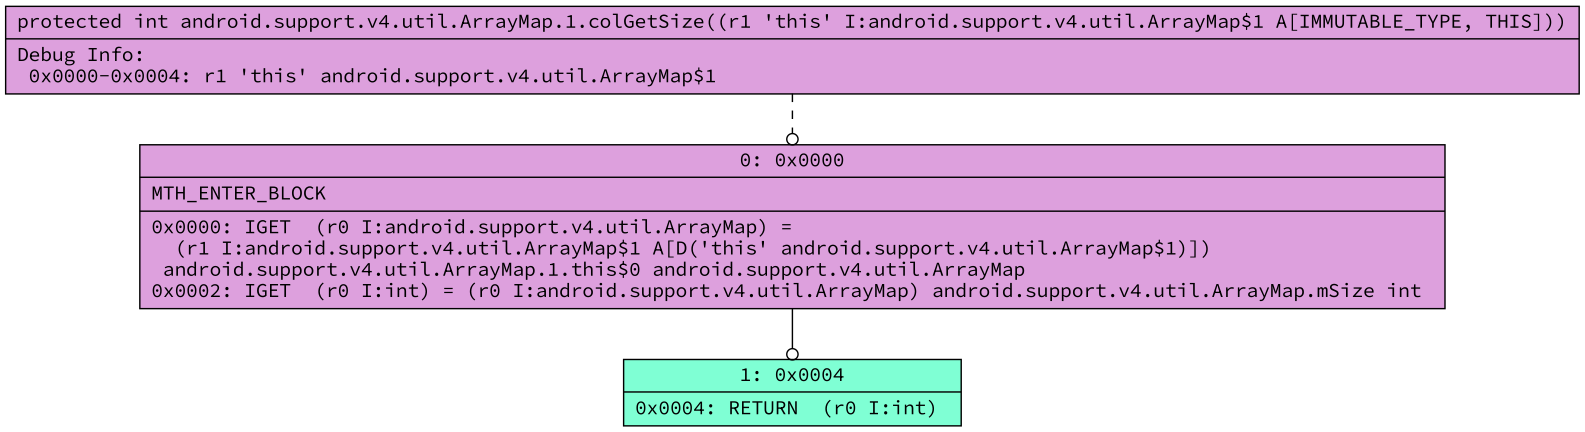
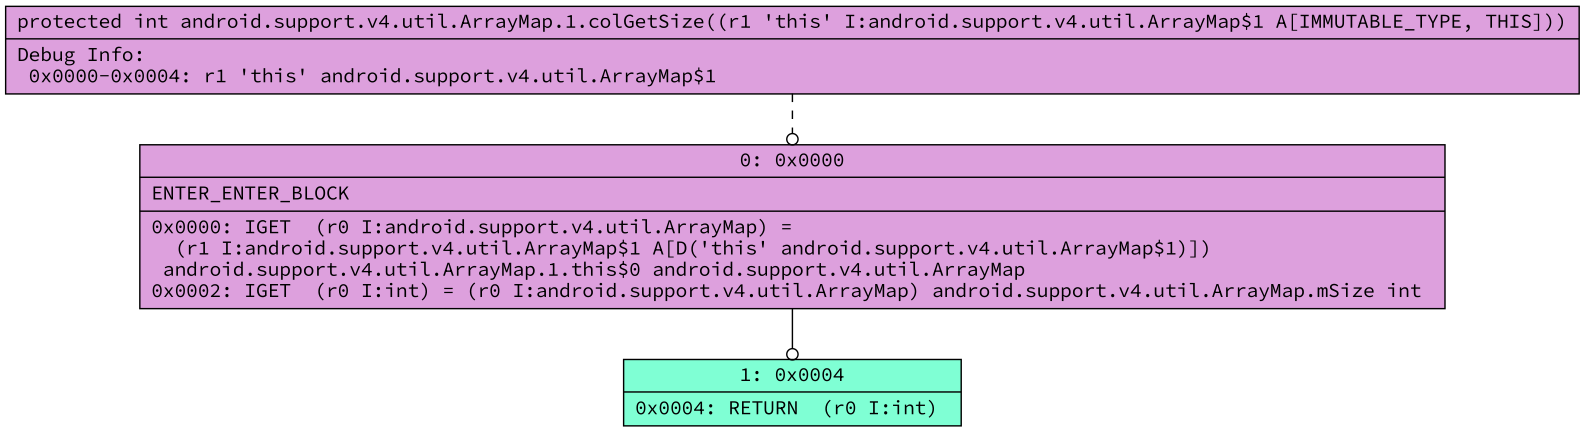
(239, 194) -> (251, 194)
